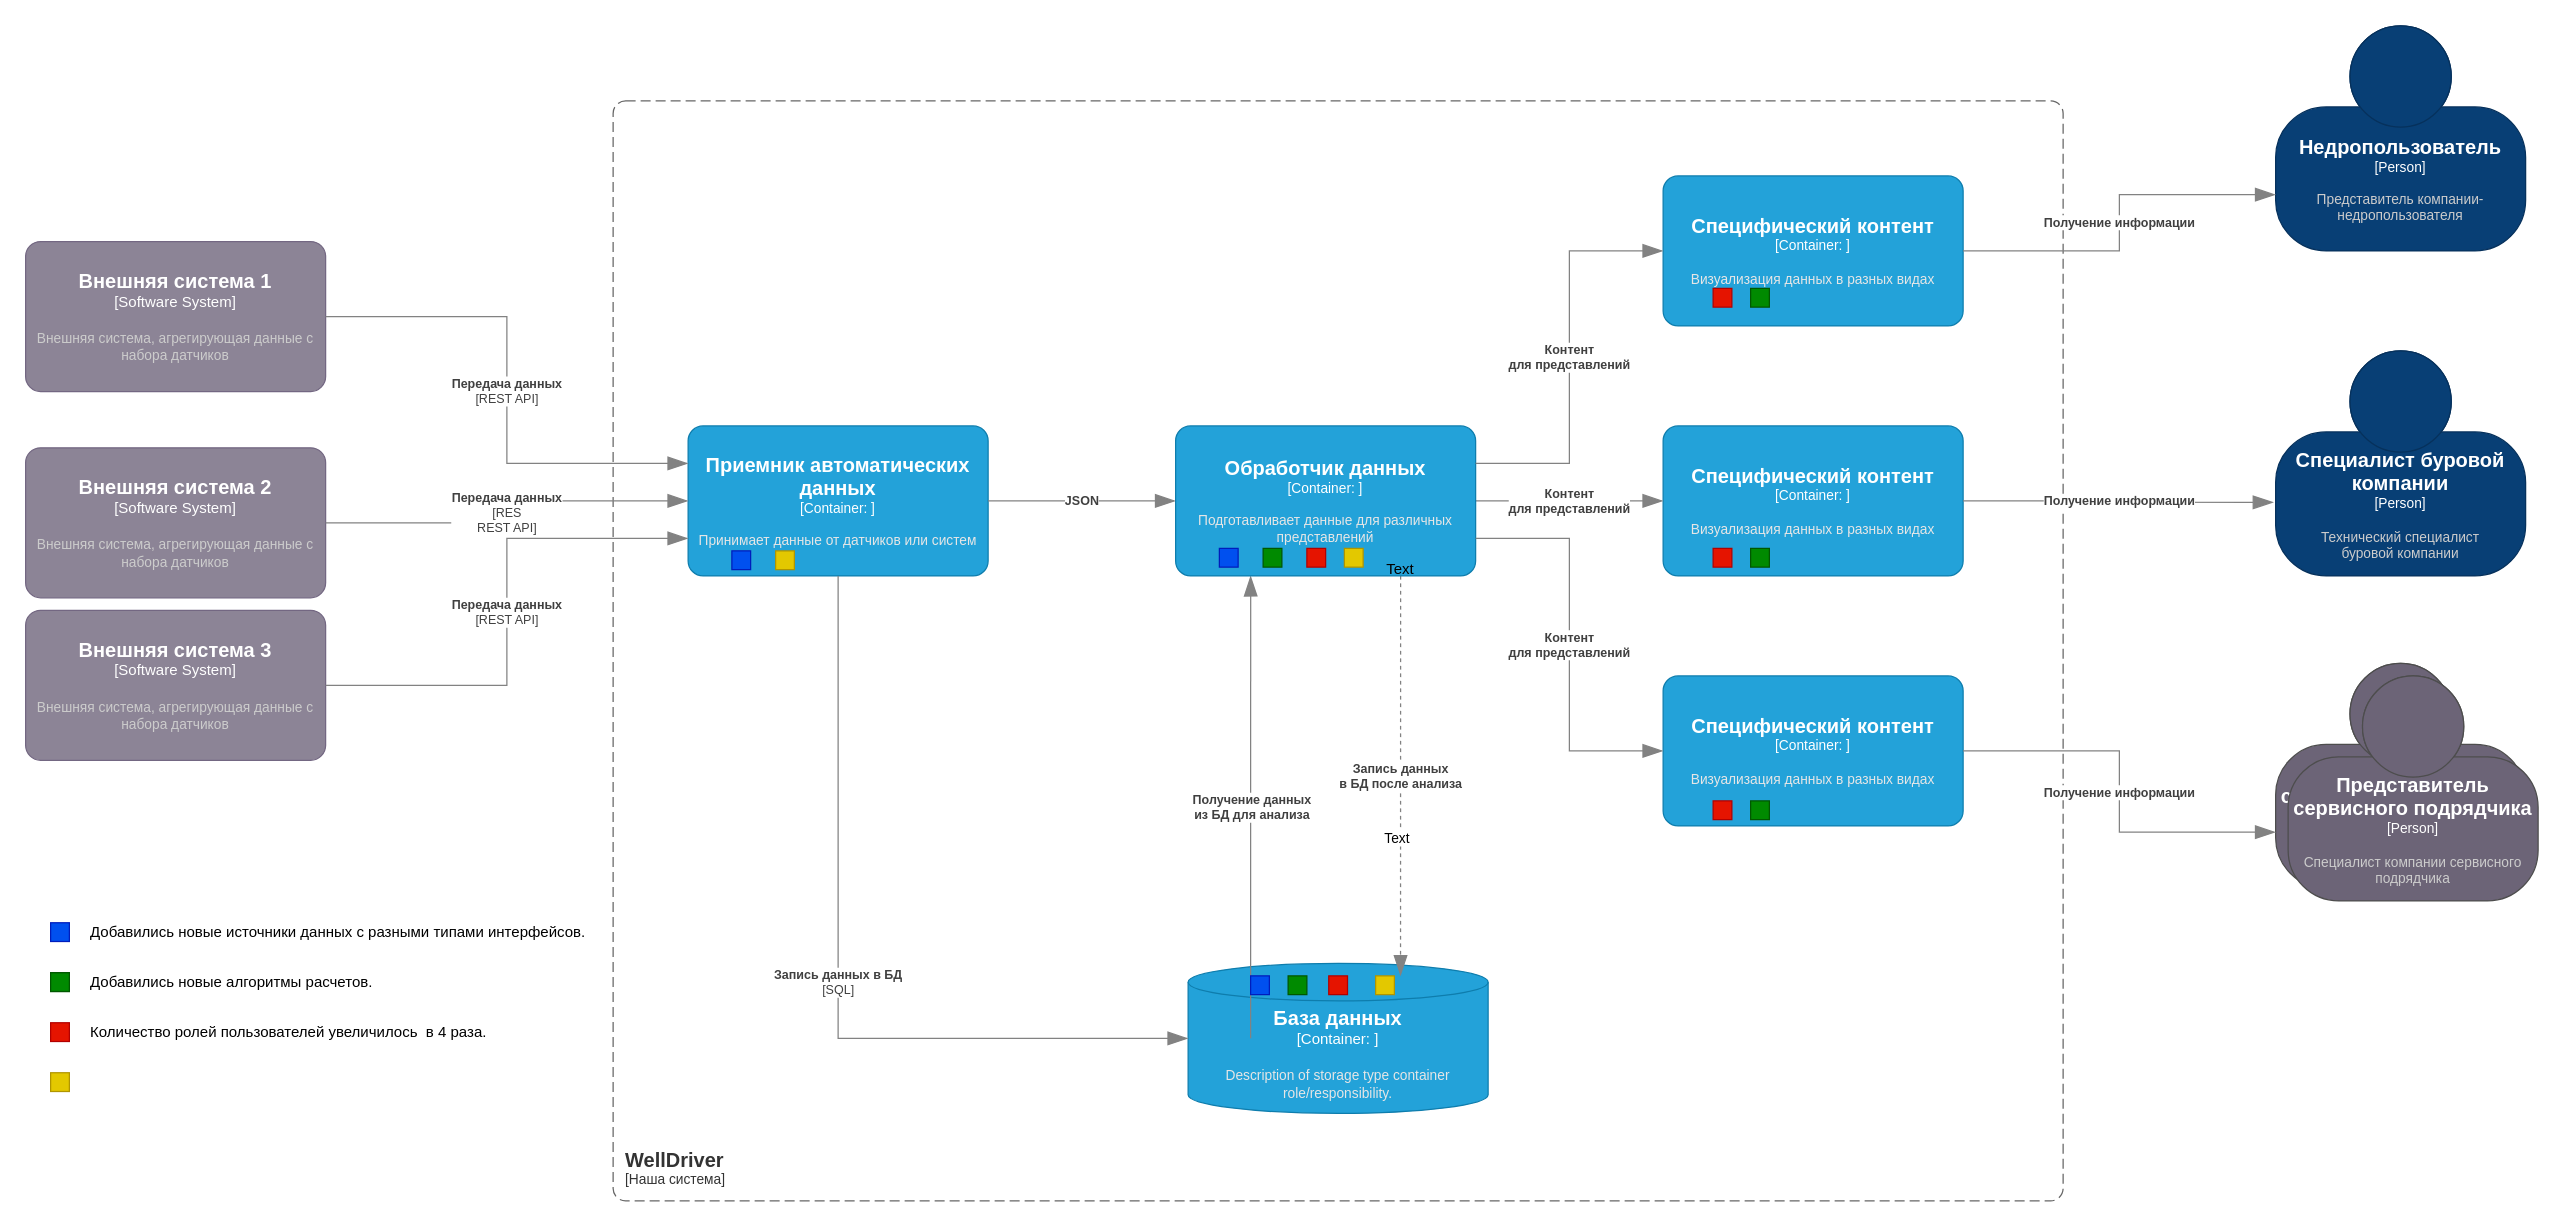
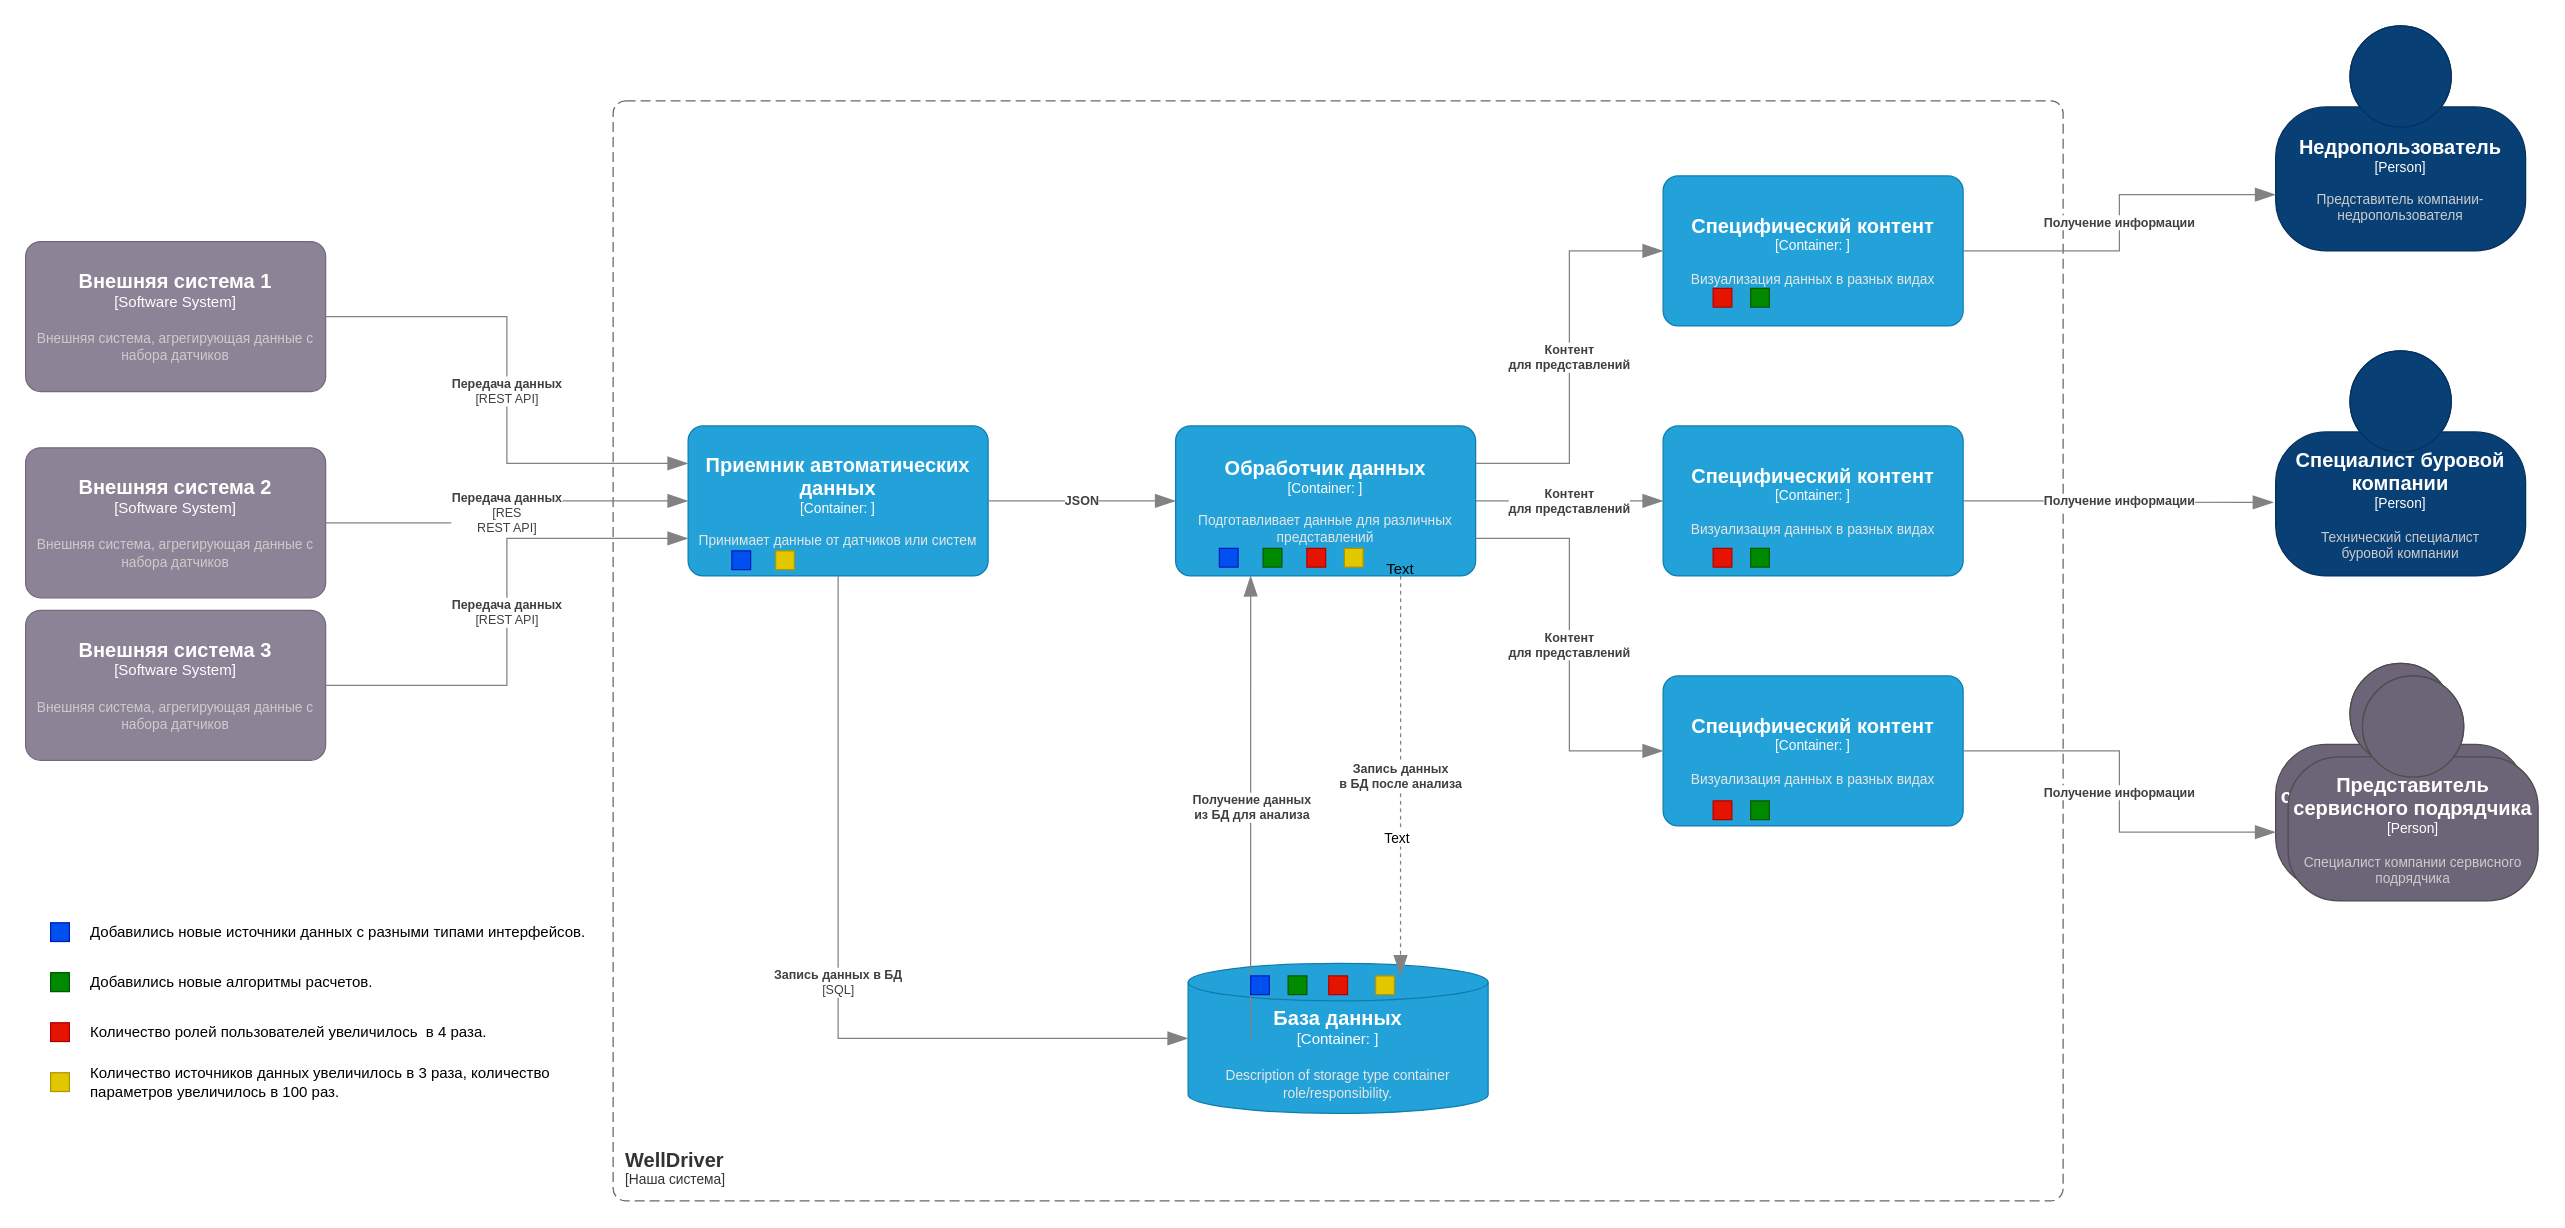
none -> (338, 1082)
